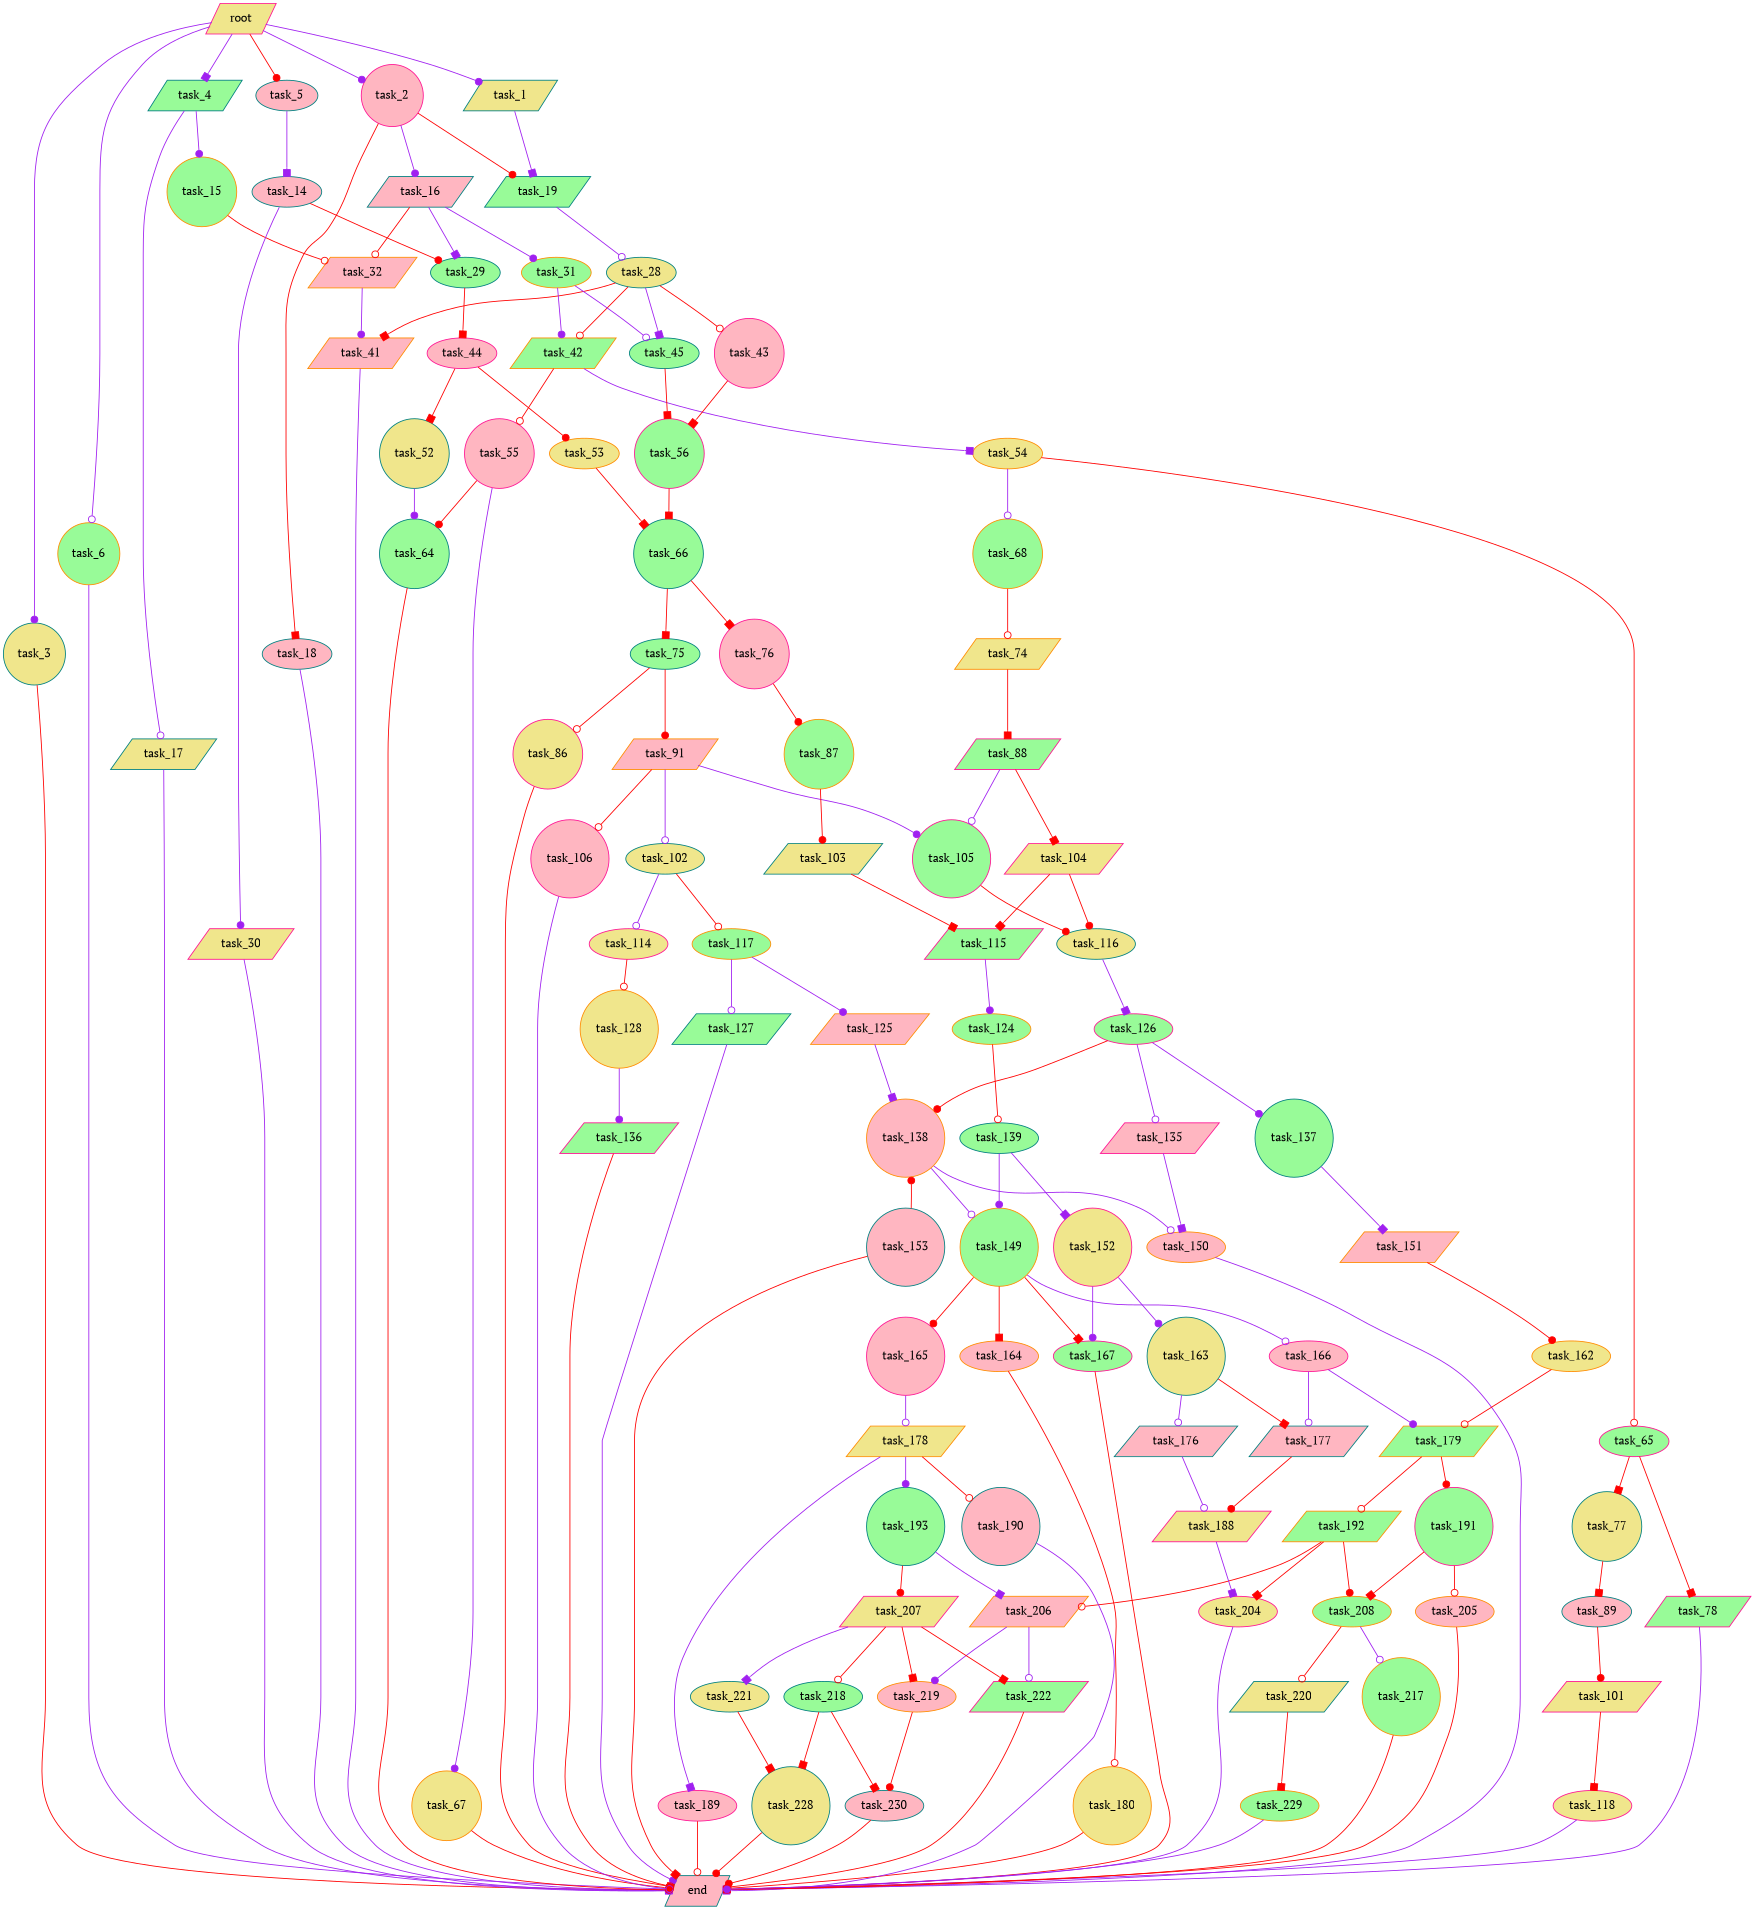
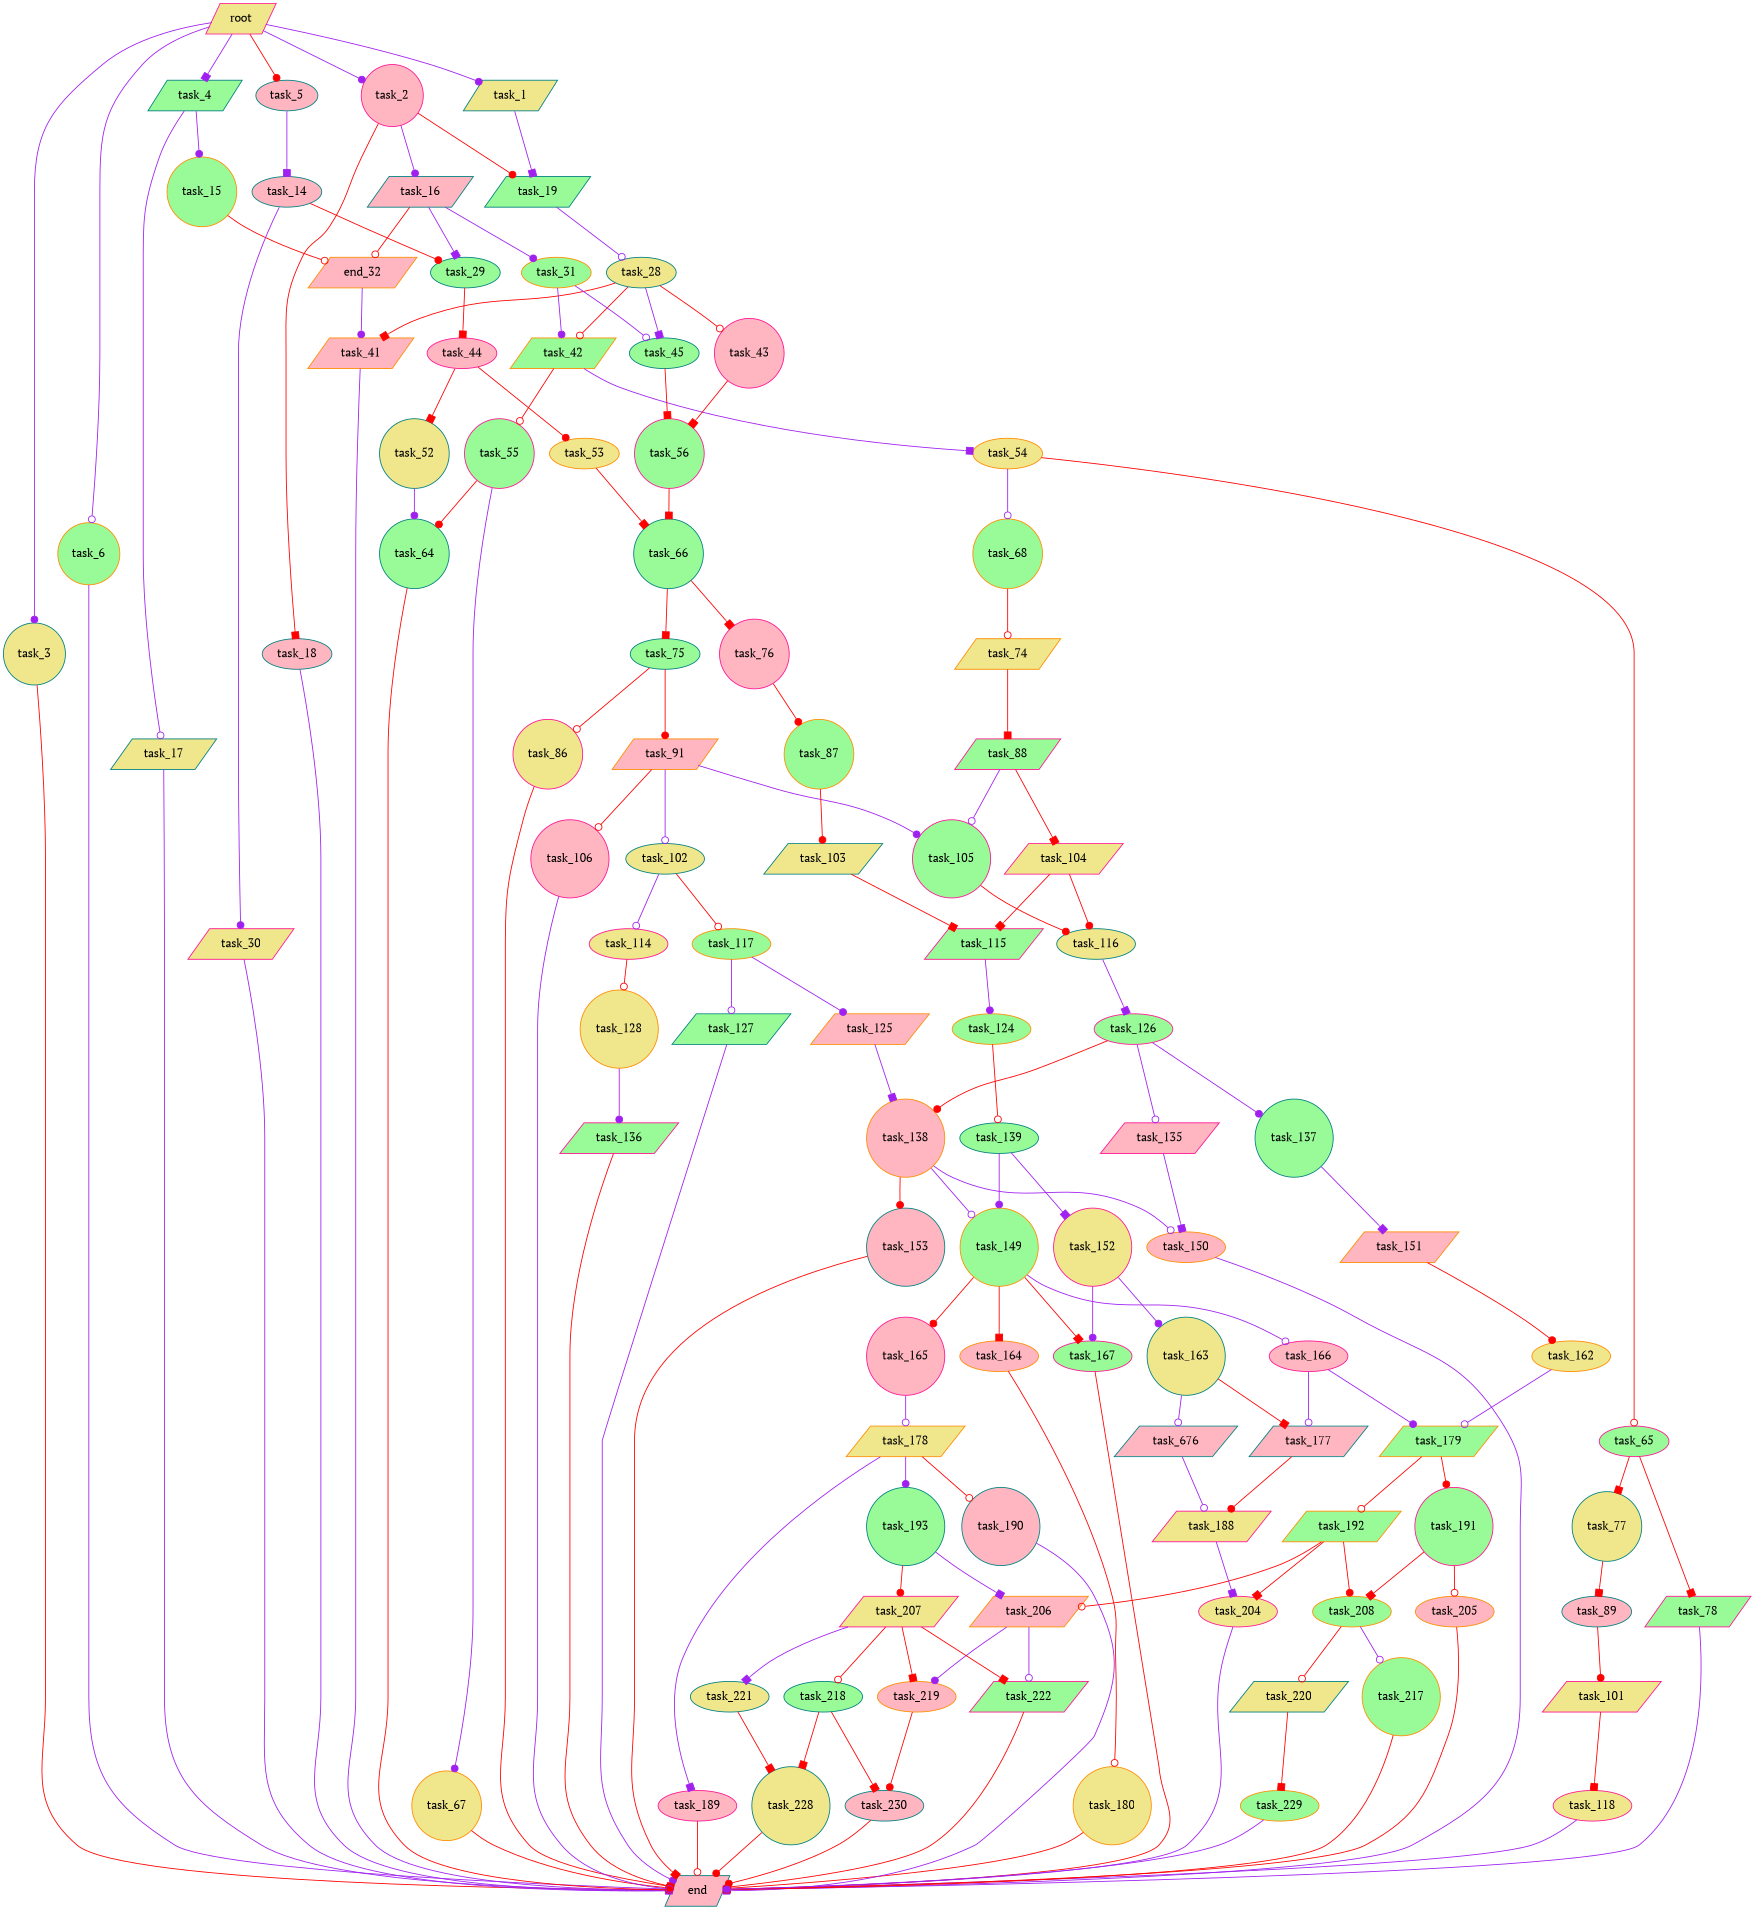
(363, 273) -> (363, 273)
(499, 454) -> (499, 454)
(911, 1196) -> (900, 1189)
(1509, 1396) -> (1509, 1396)
(1176, 1441) -> (1176, 1441)
